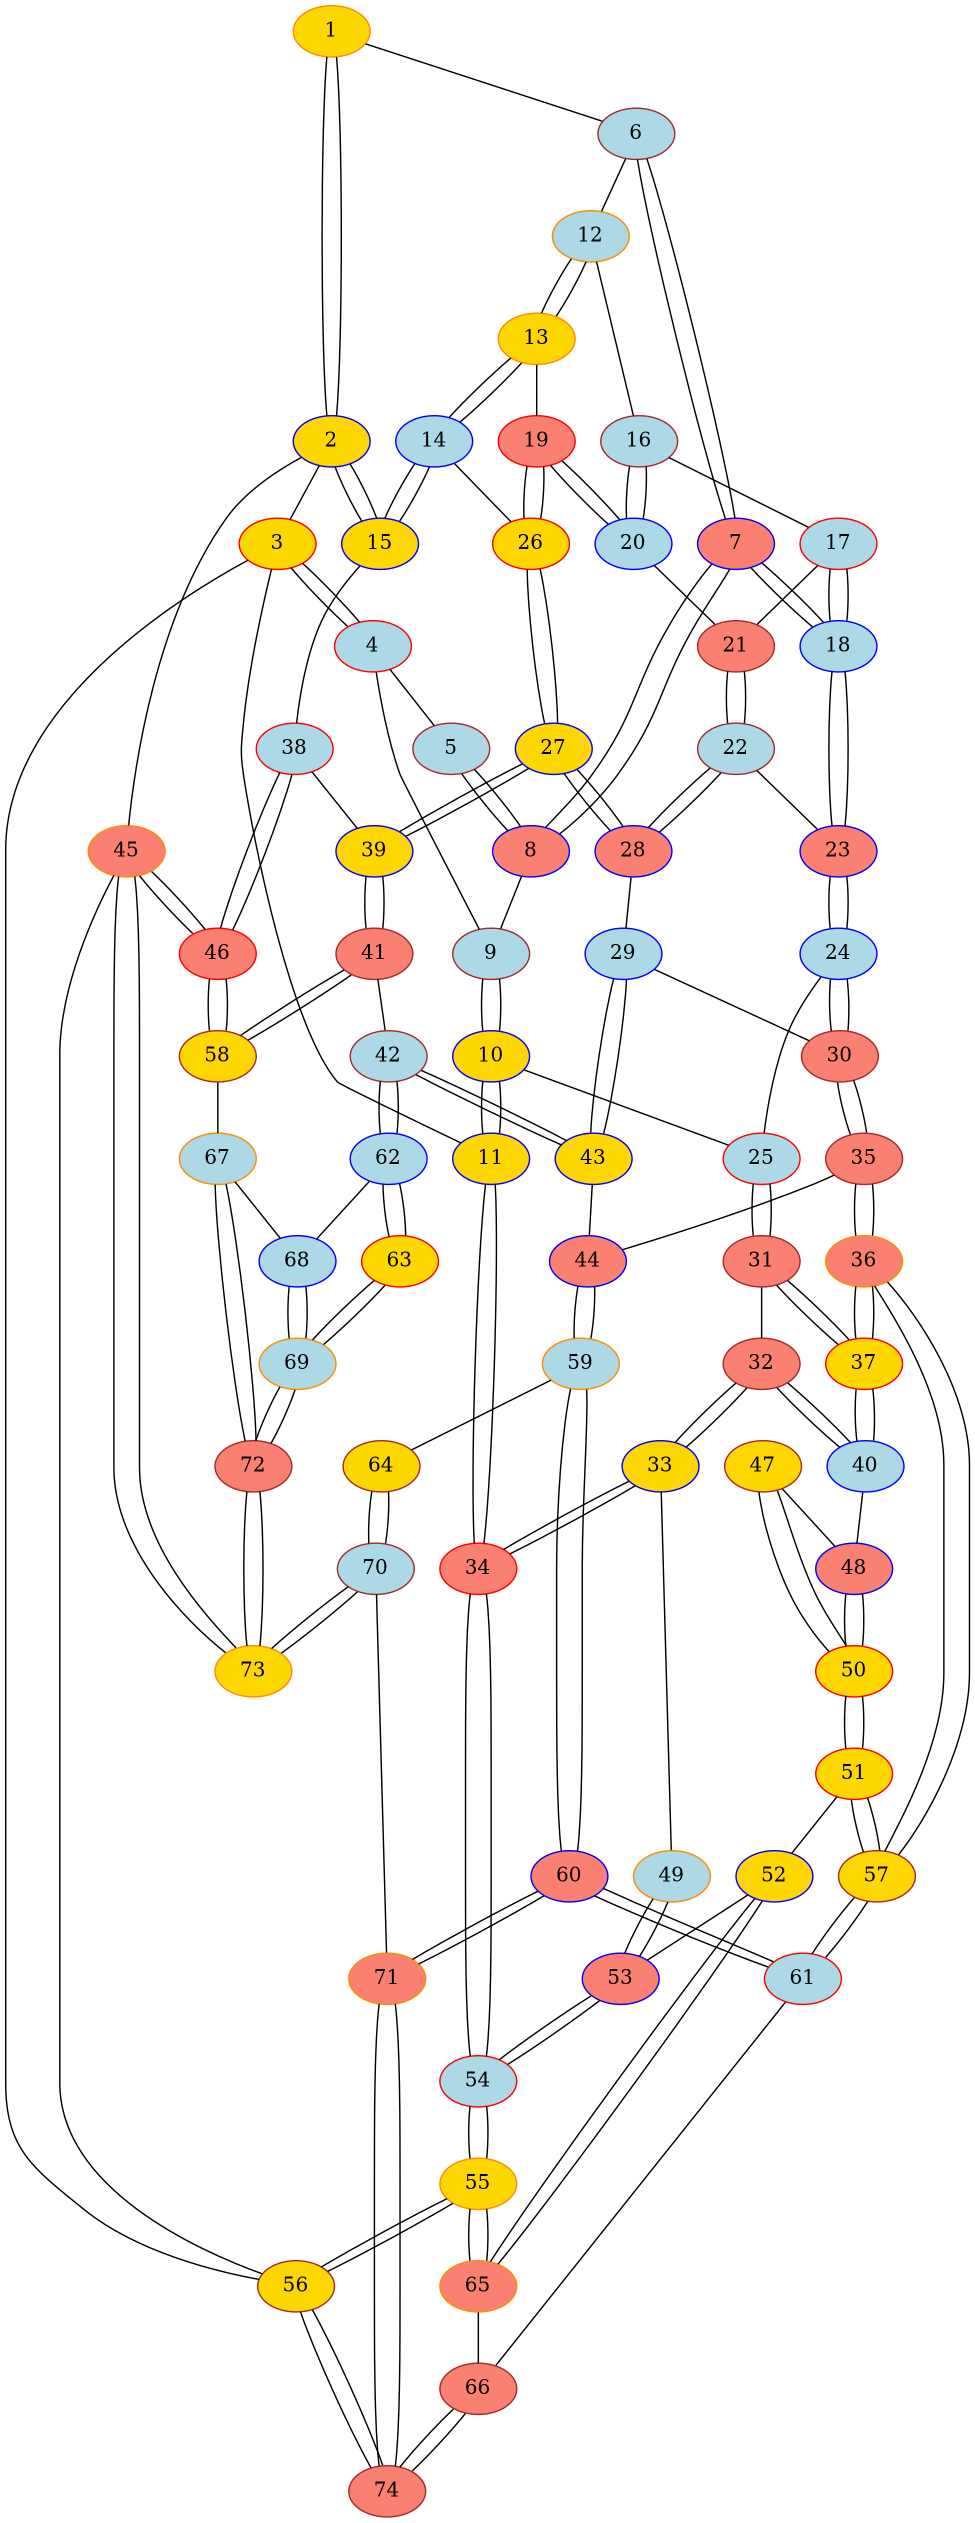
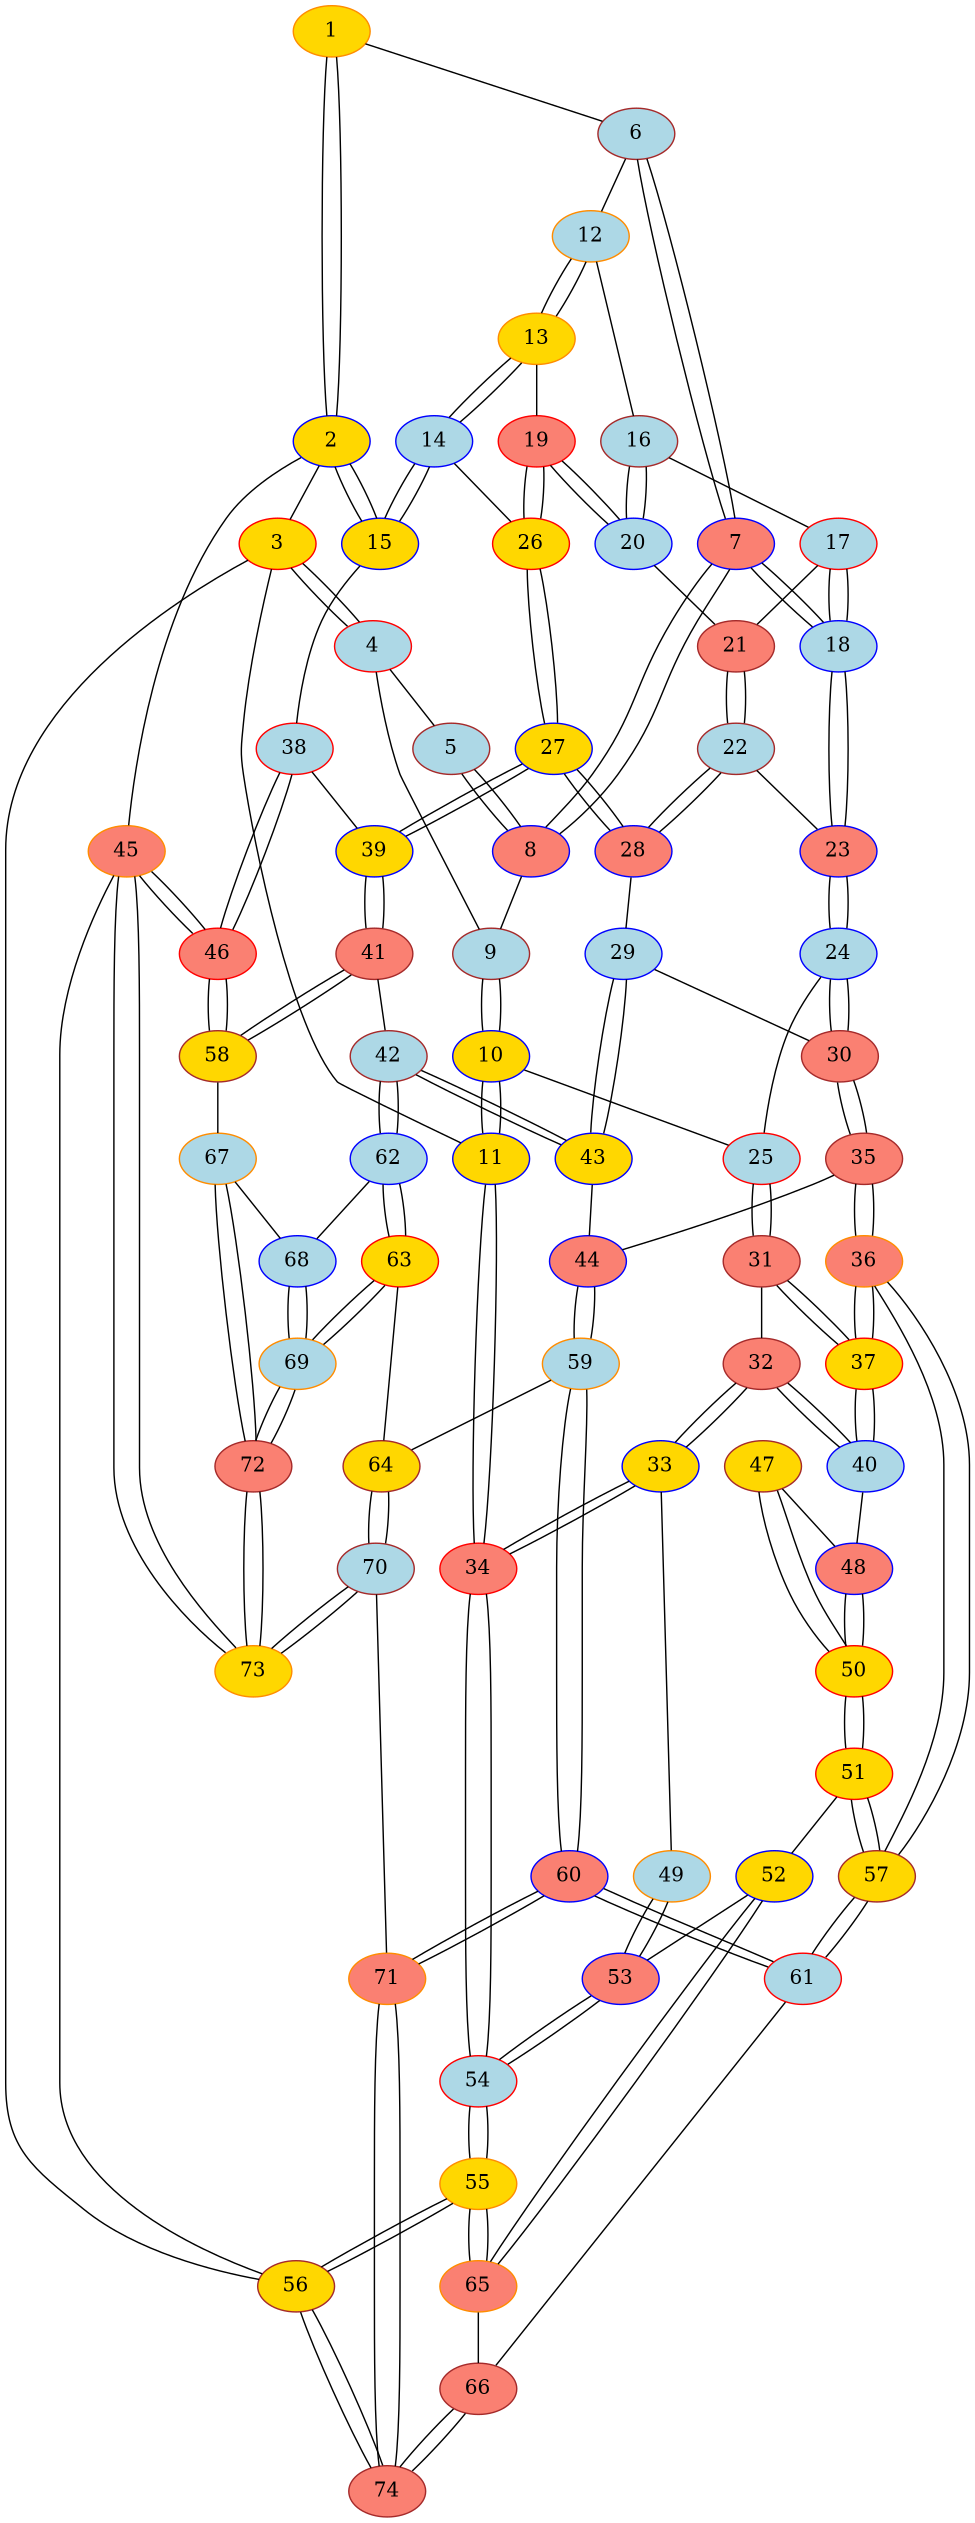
none -> (391, 1364)
